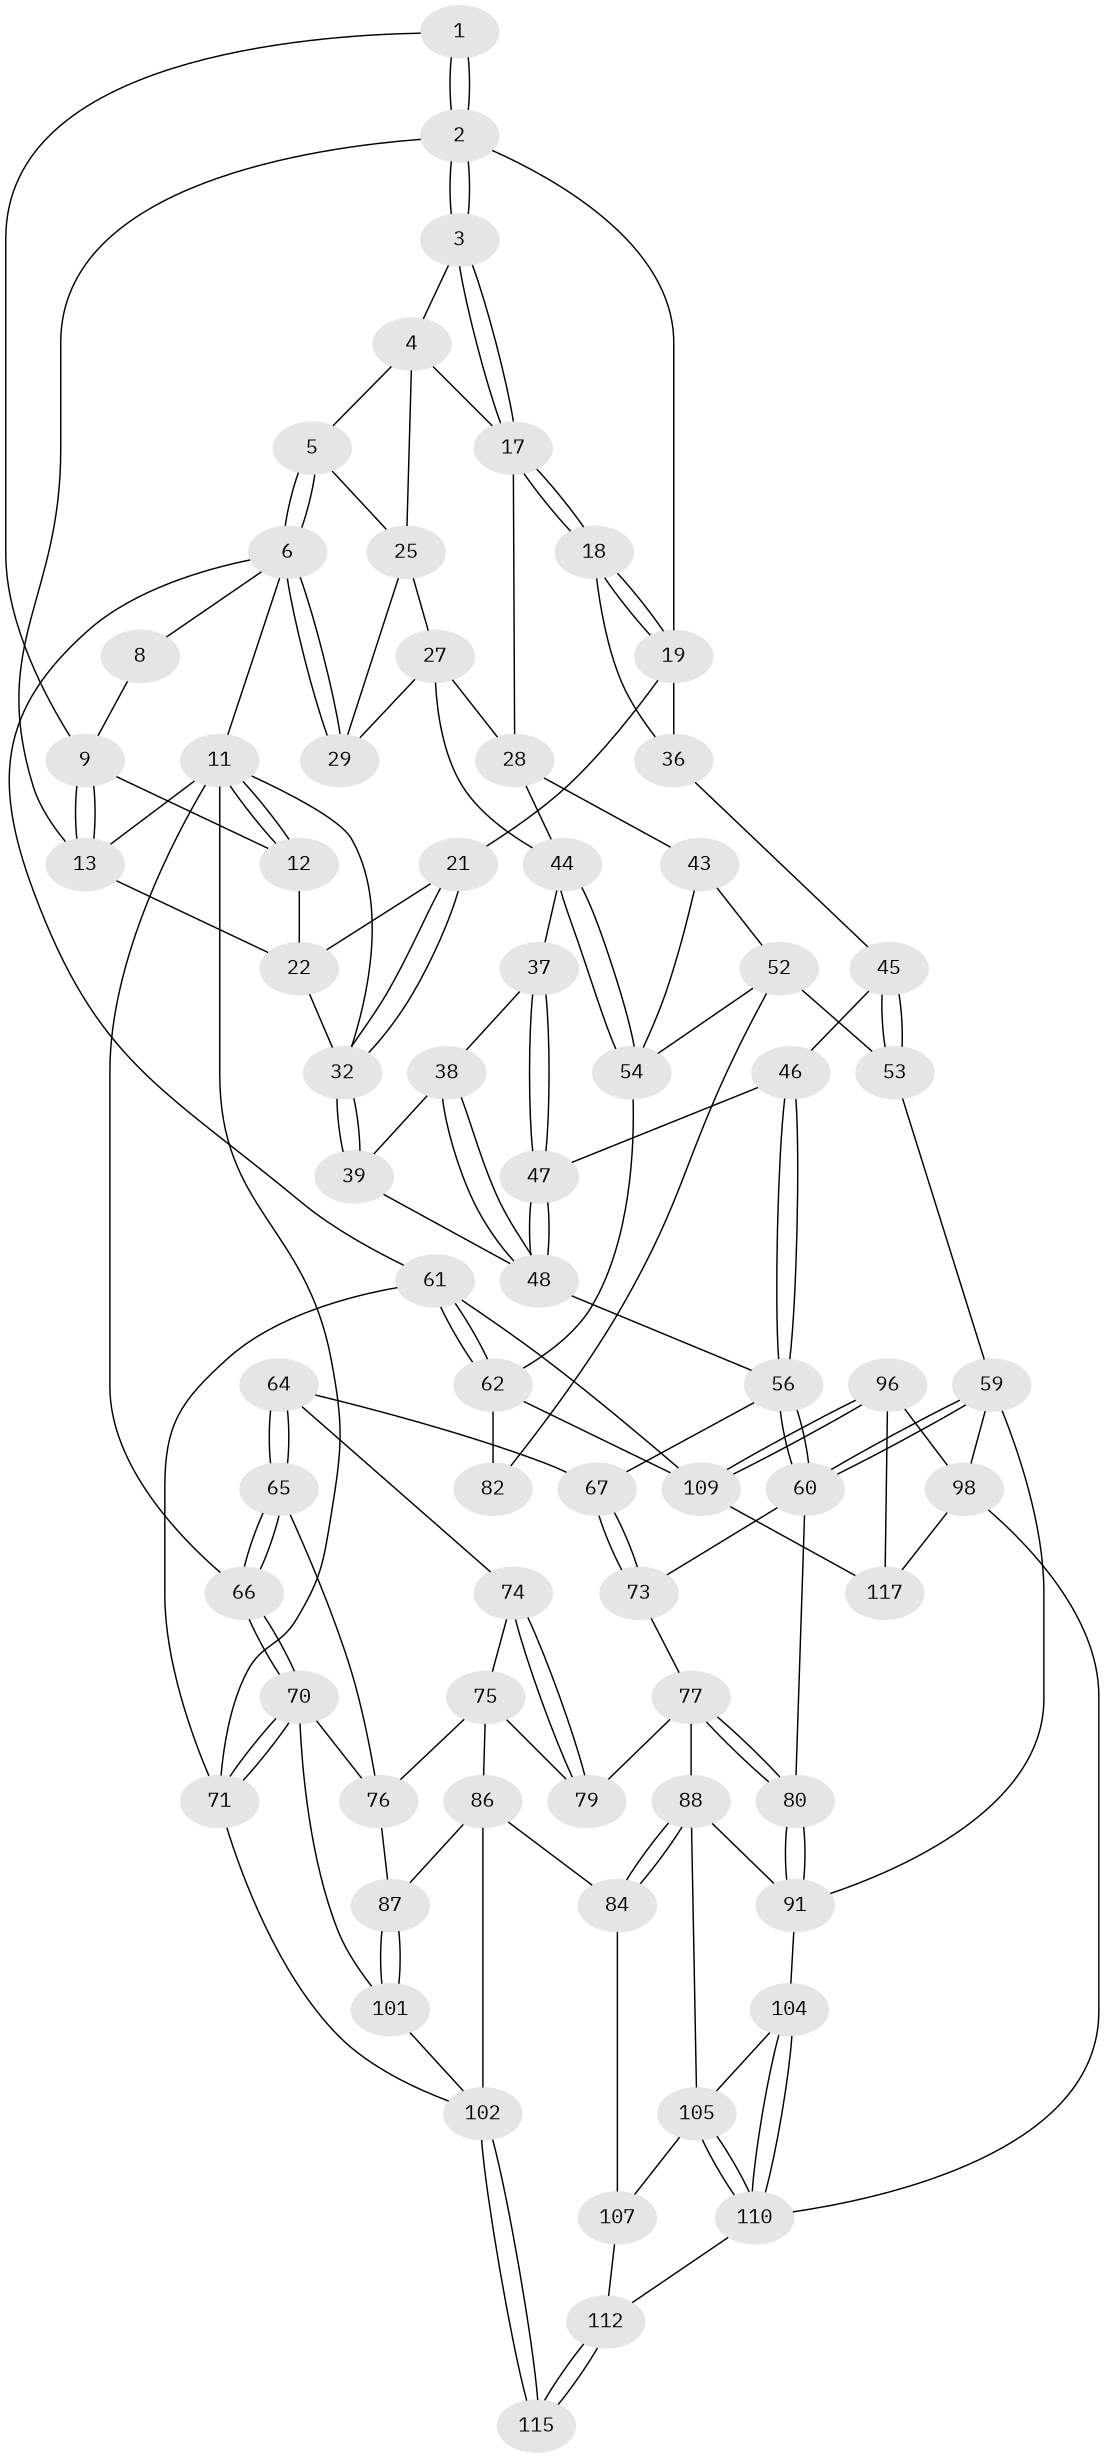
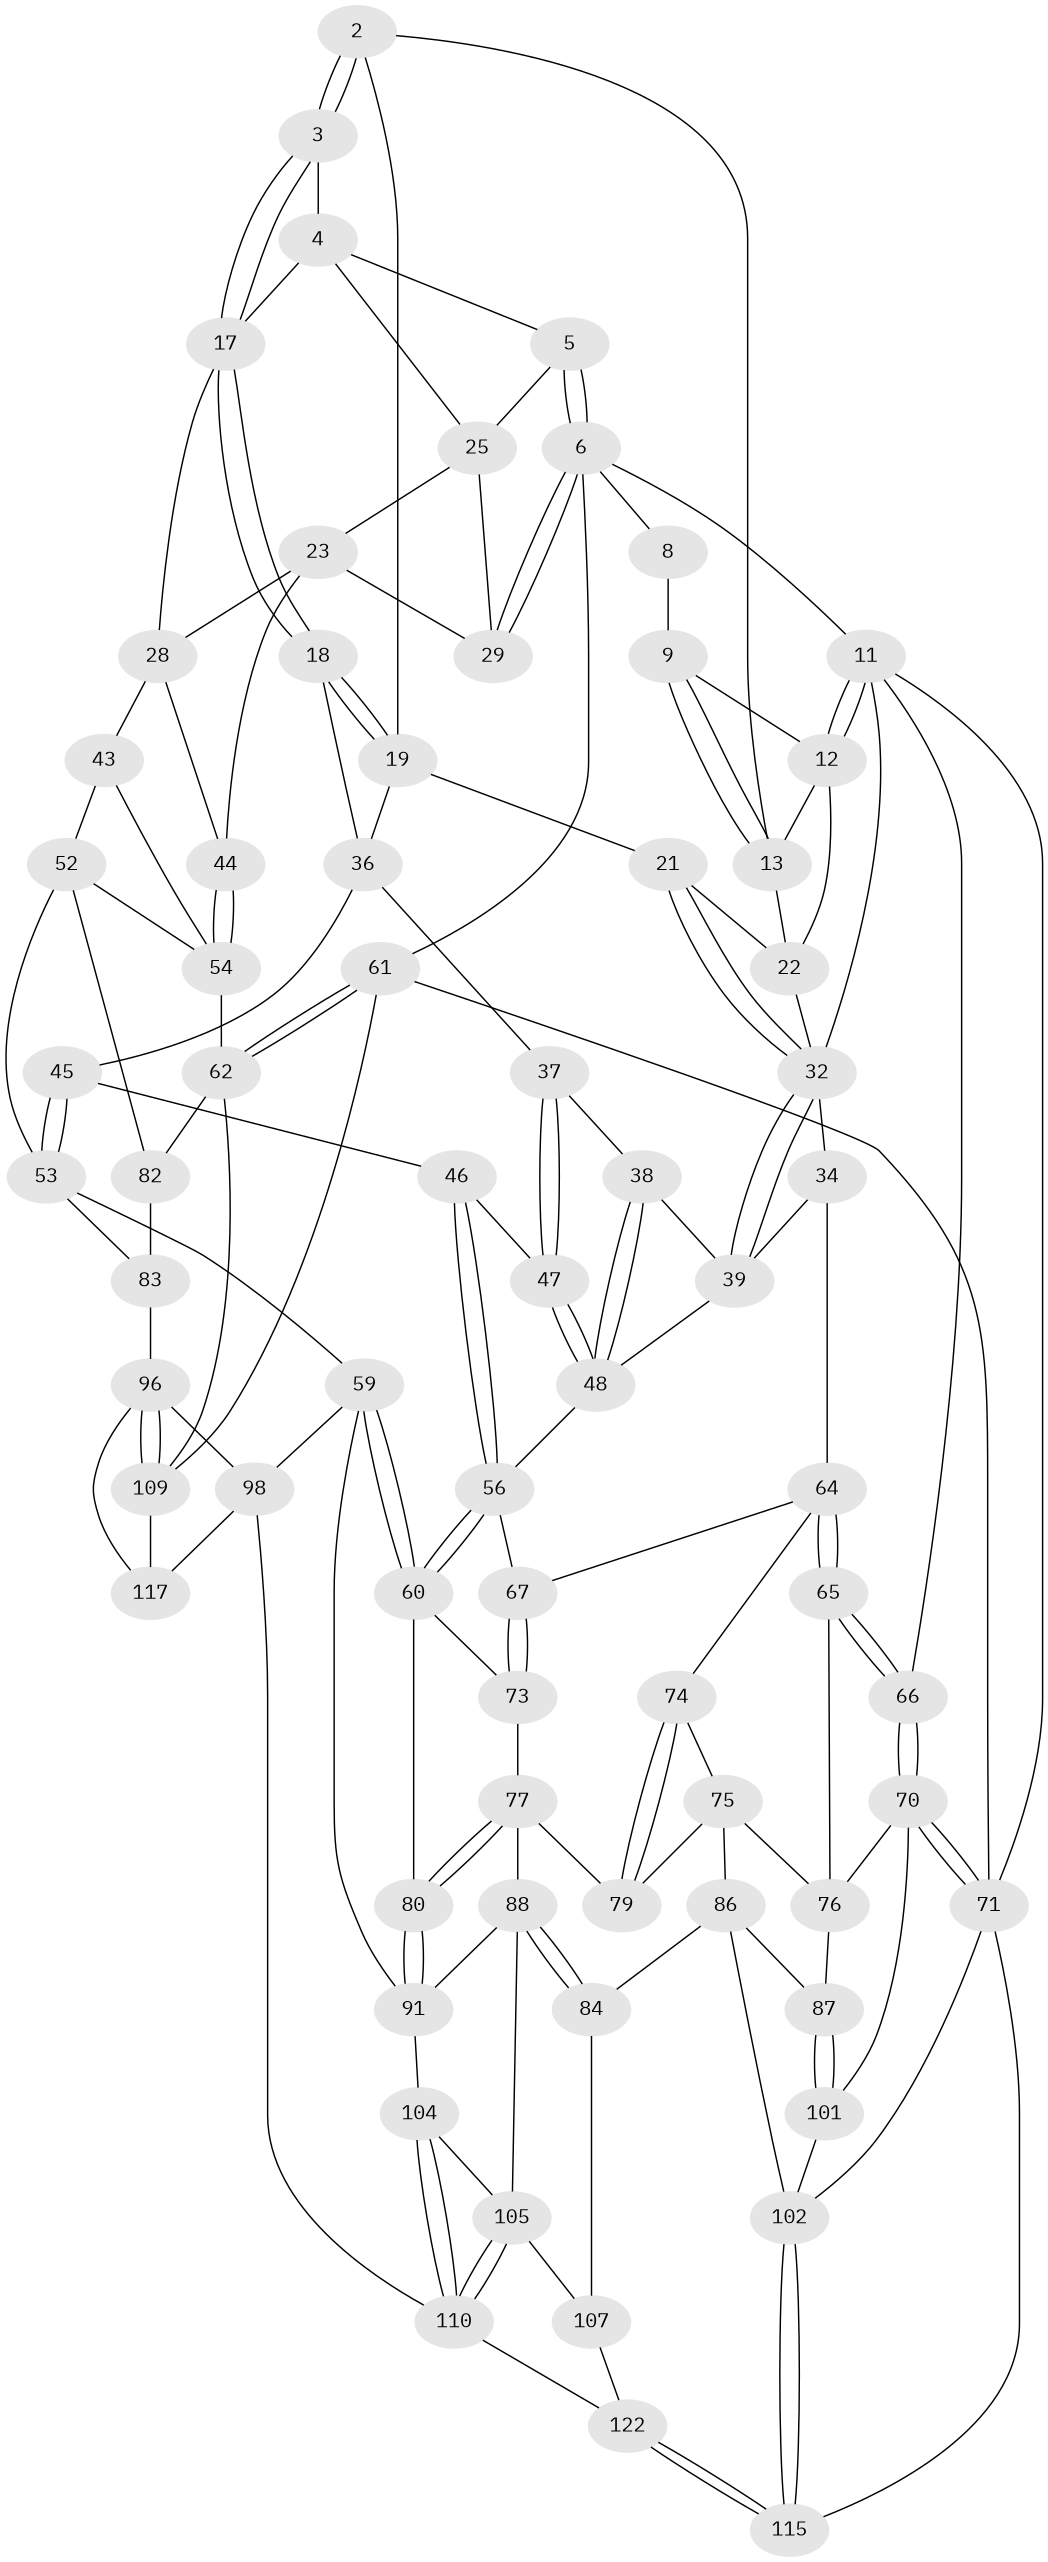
(460, 32) -> none
(435, 656) -> (318, 552)
(152, 813) -> (800, 813)
(551, 916) -> (456, 969)
none -> (827, 1177)
none -> (151, 1281)
none -> (1019, 2272)
(606, 2322) -> (628, 2426)
